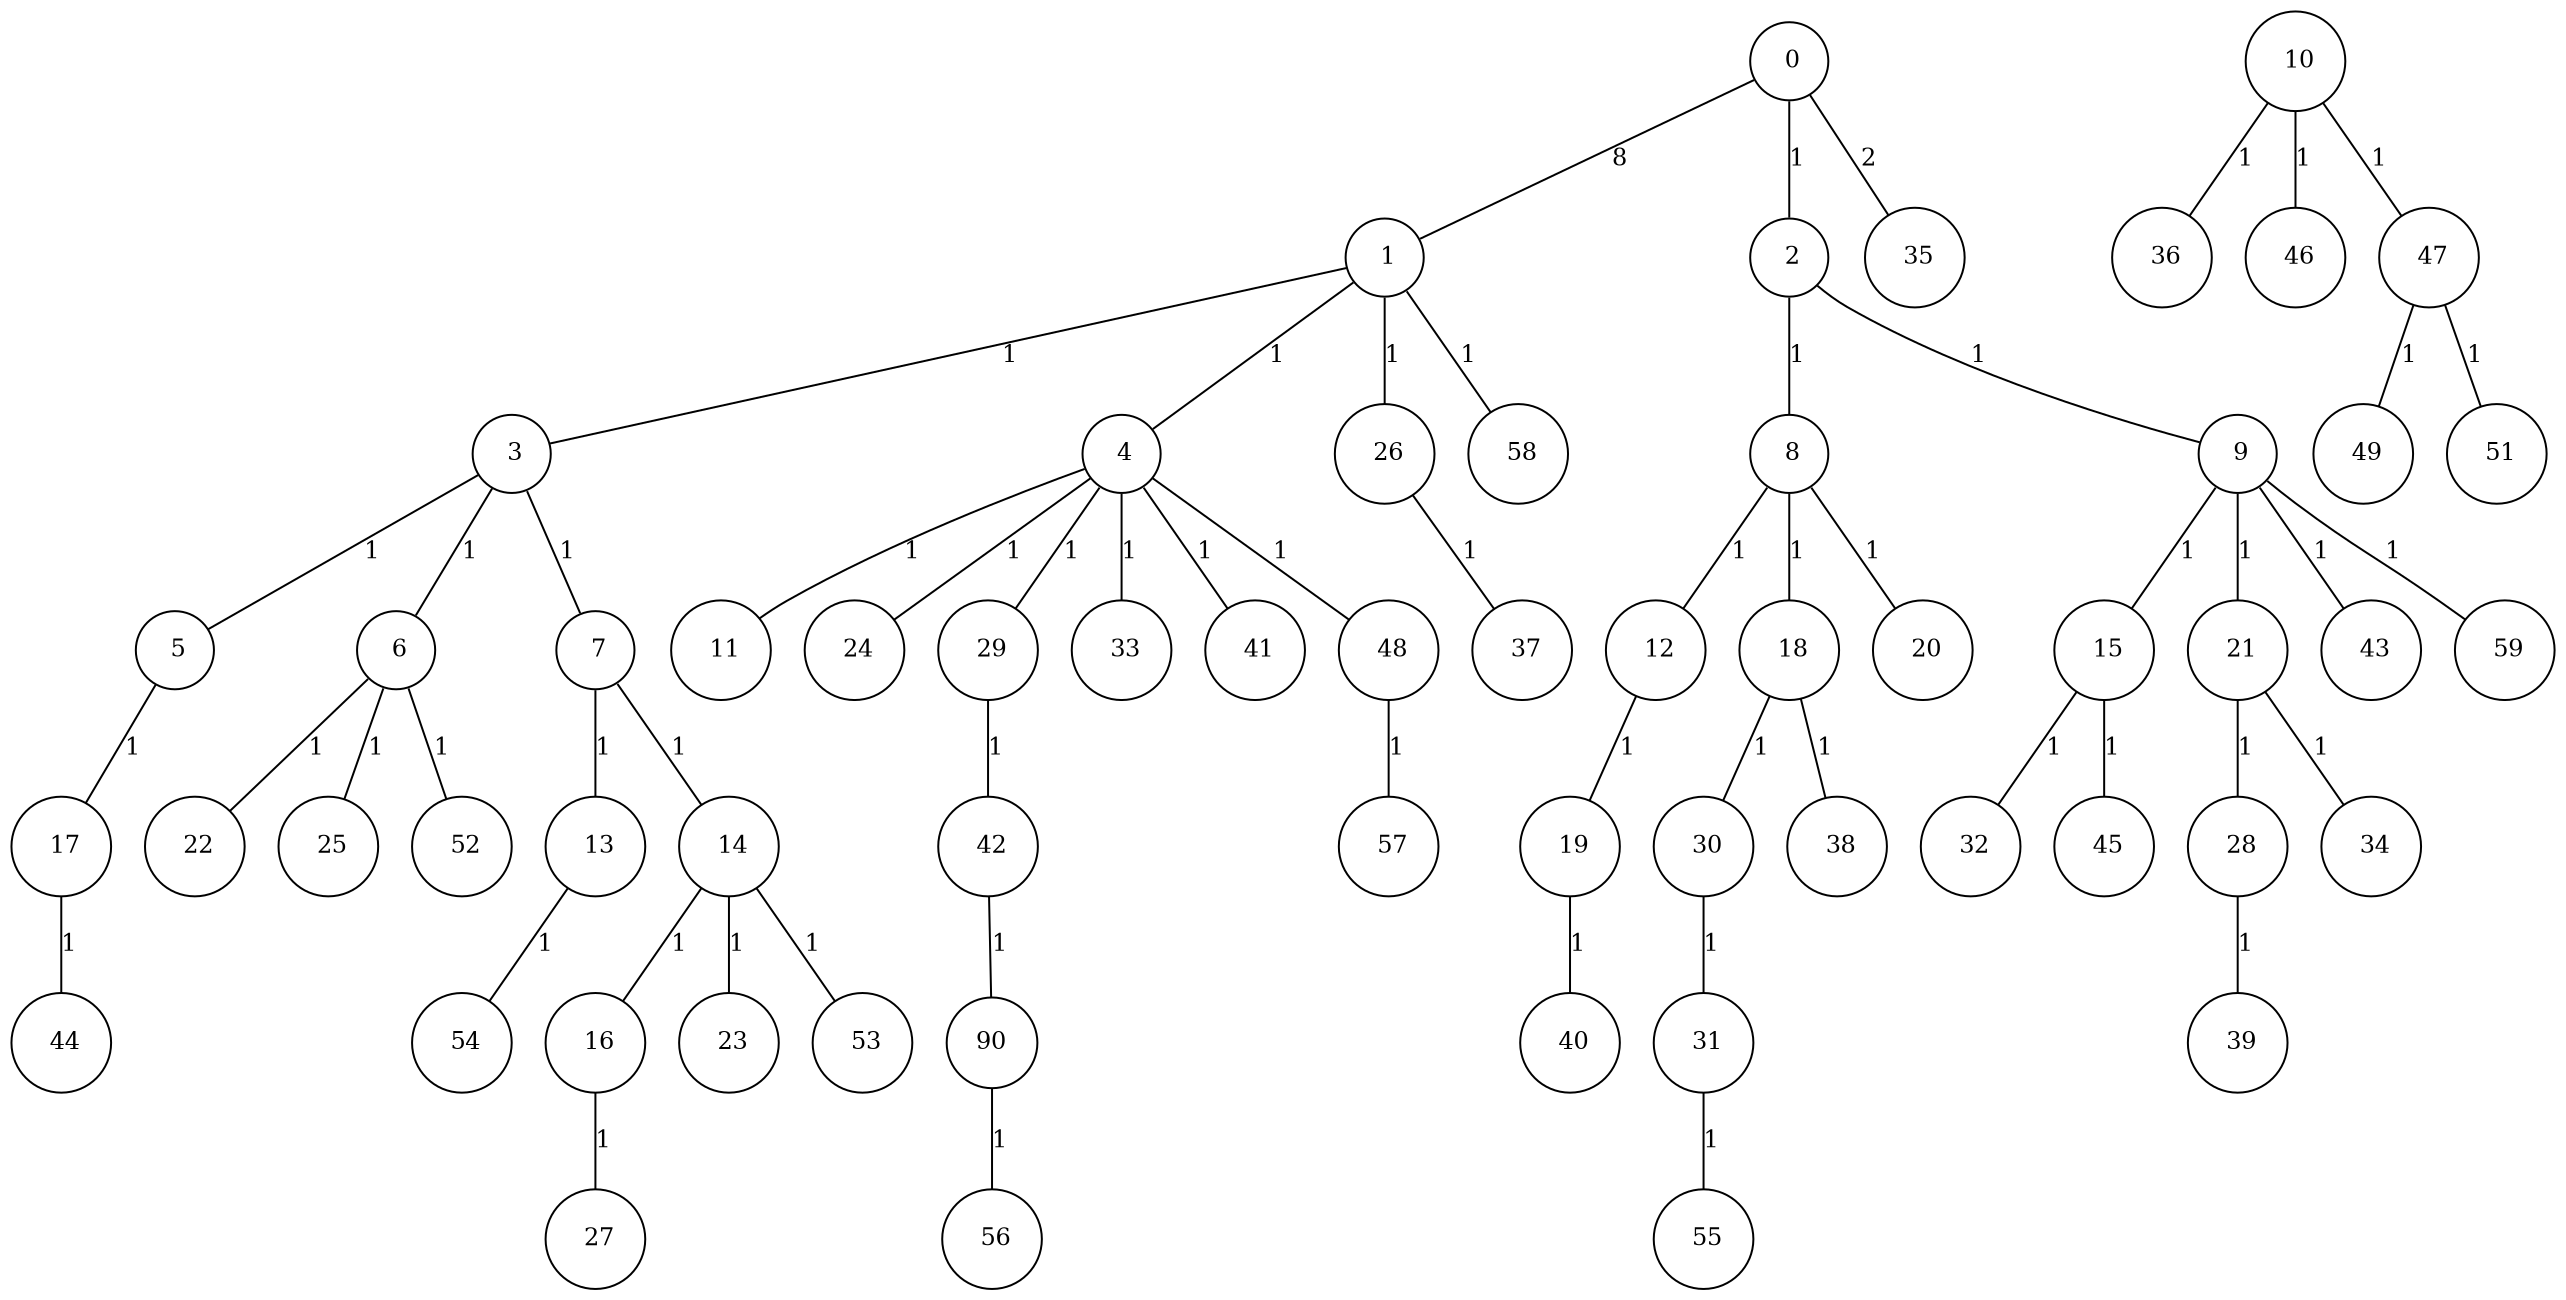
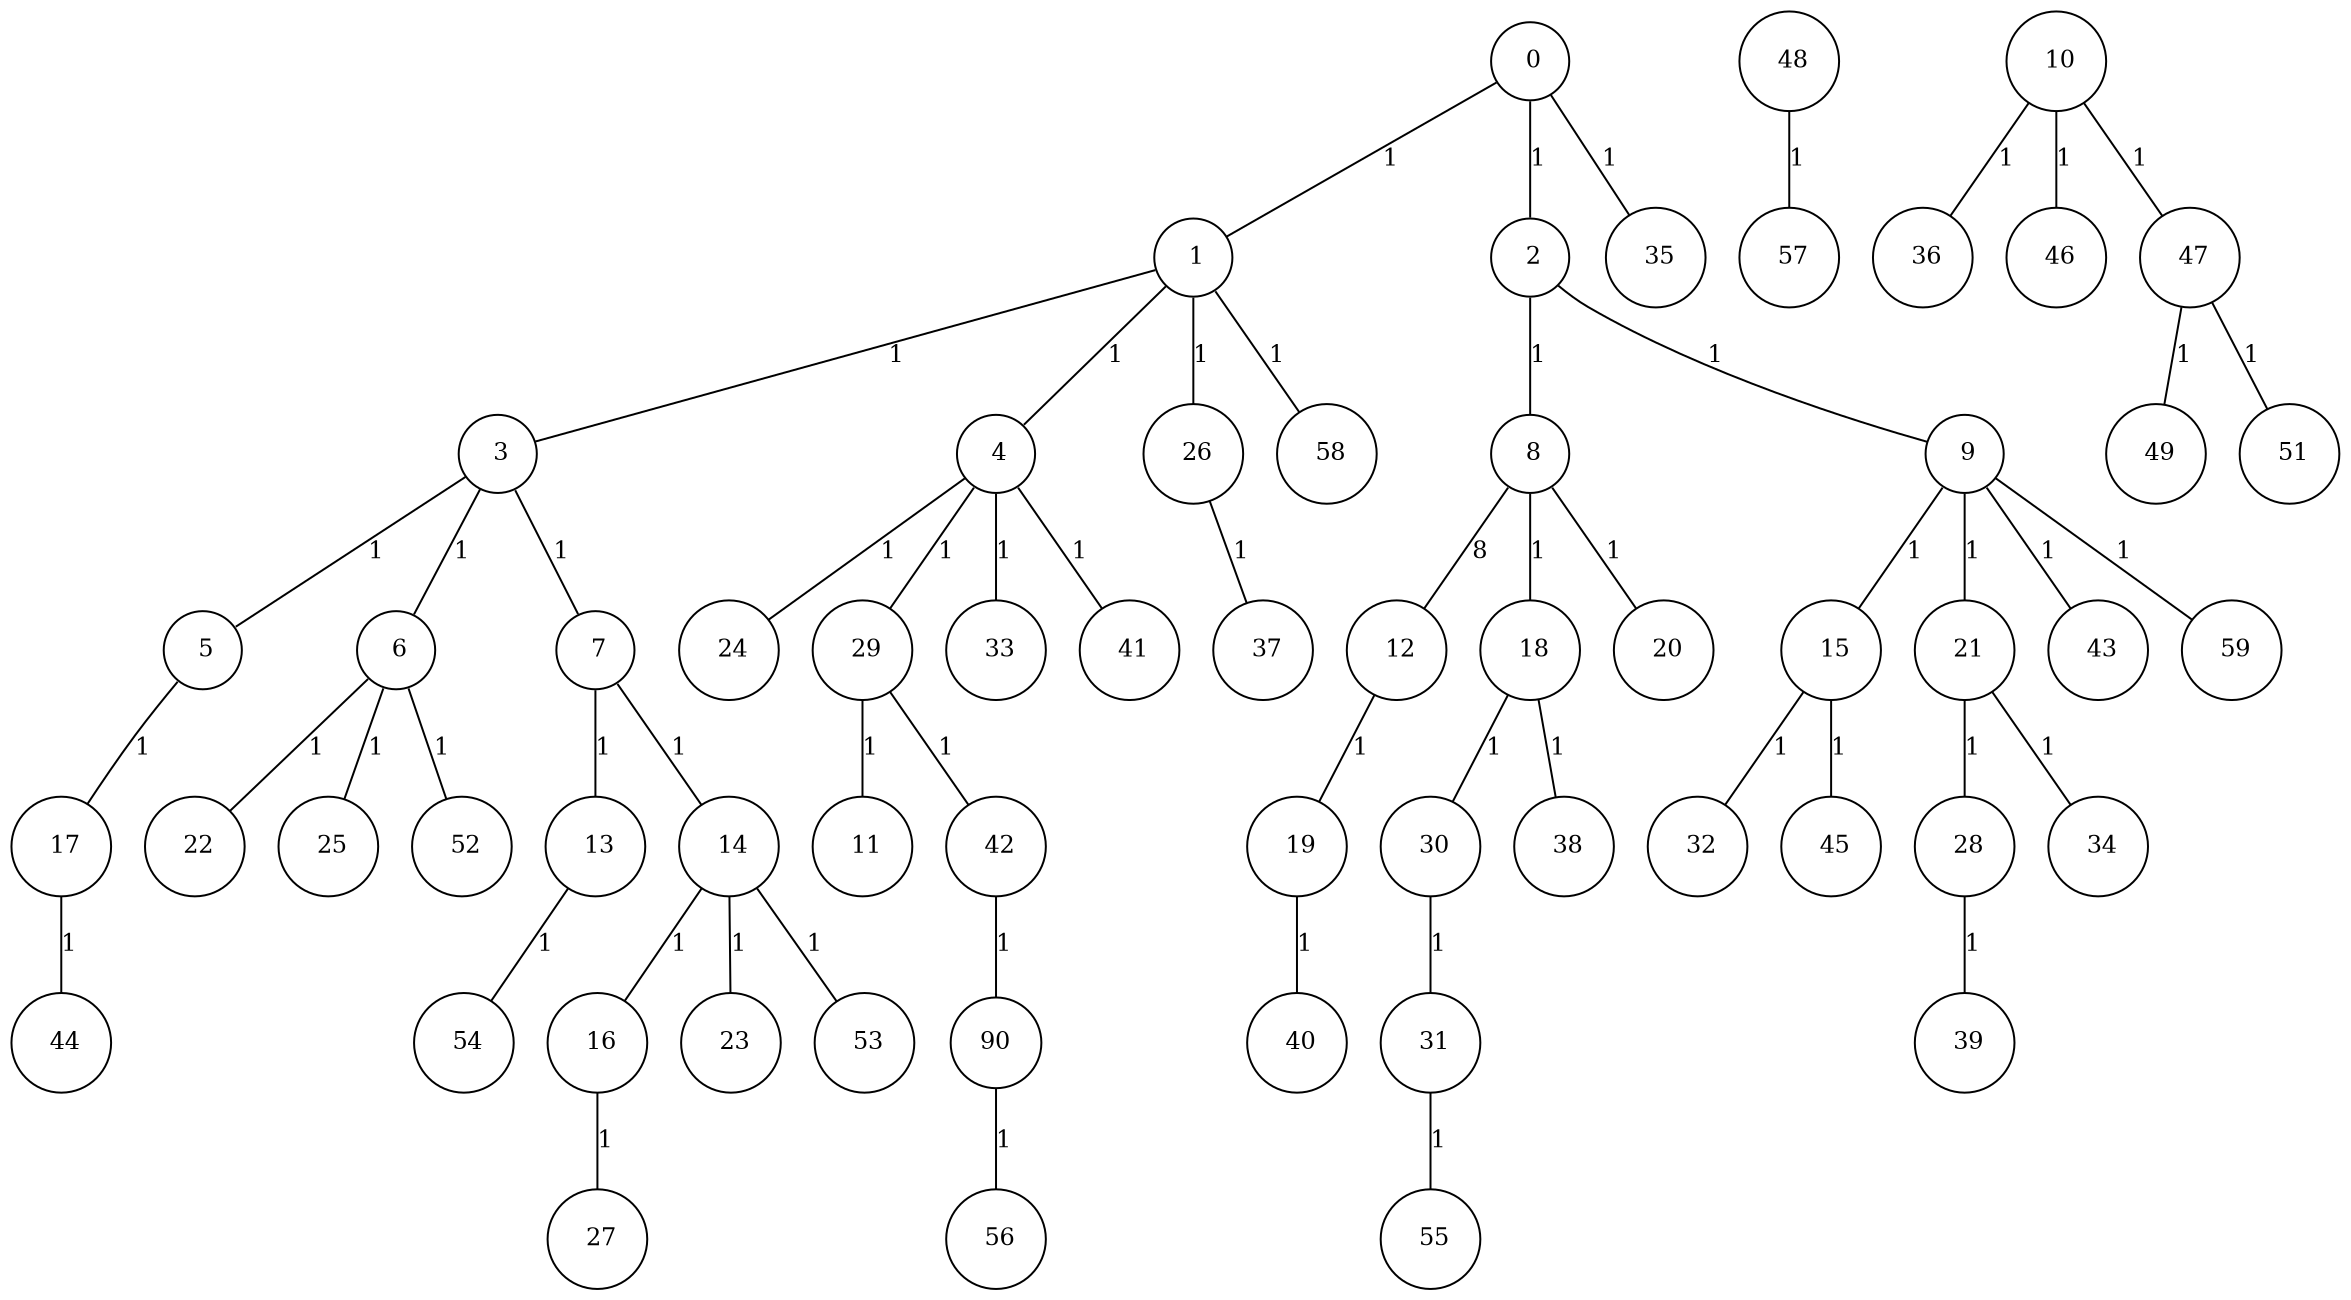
(1620, 159) -> (1391, 159)
(1869, 159) -> (1610, 159)
(918, 536) -> (862, 748)
(1251, 549) -> none
(1739, 552) -> (1480, 552)
